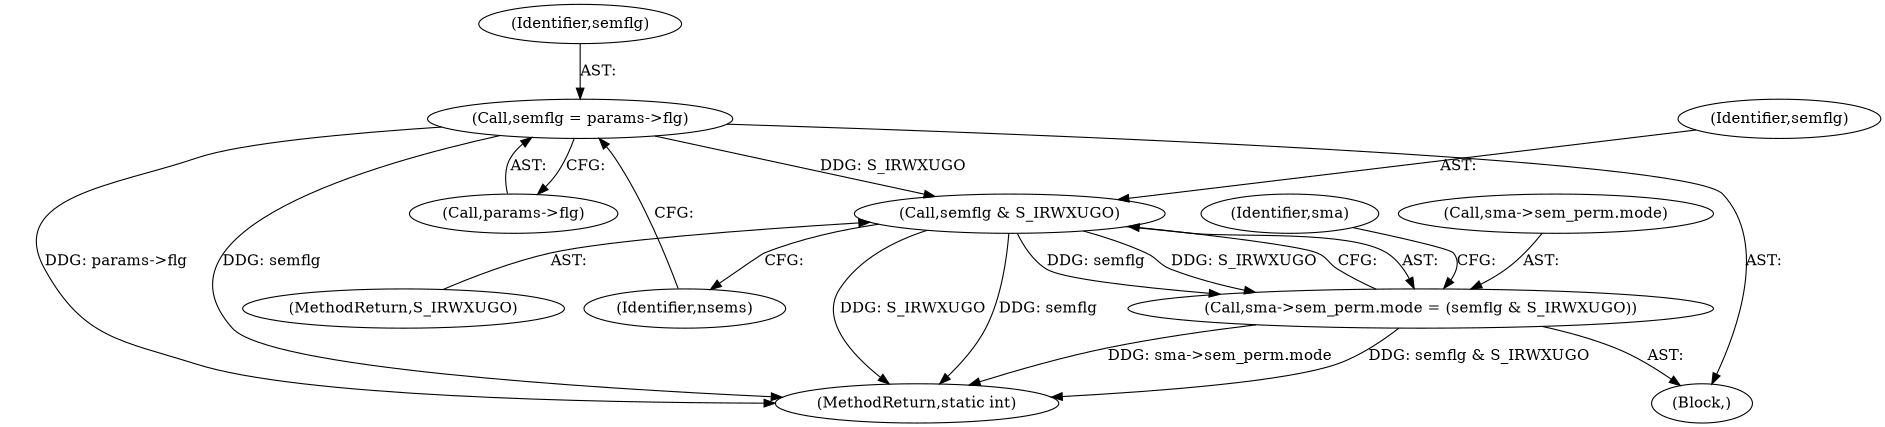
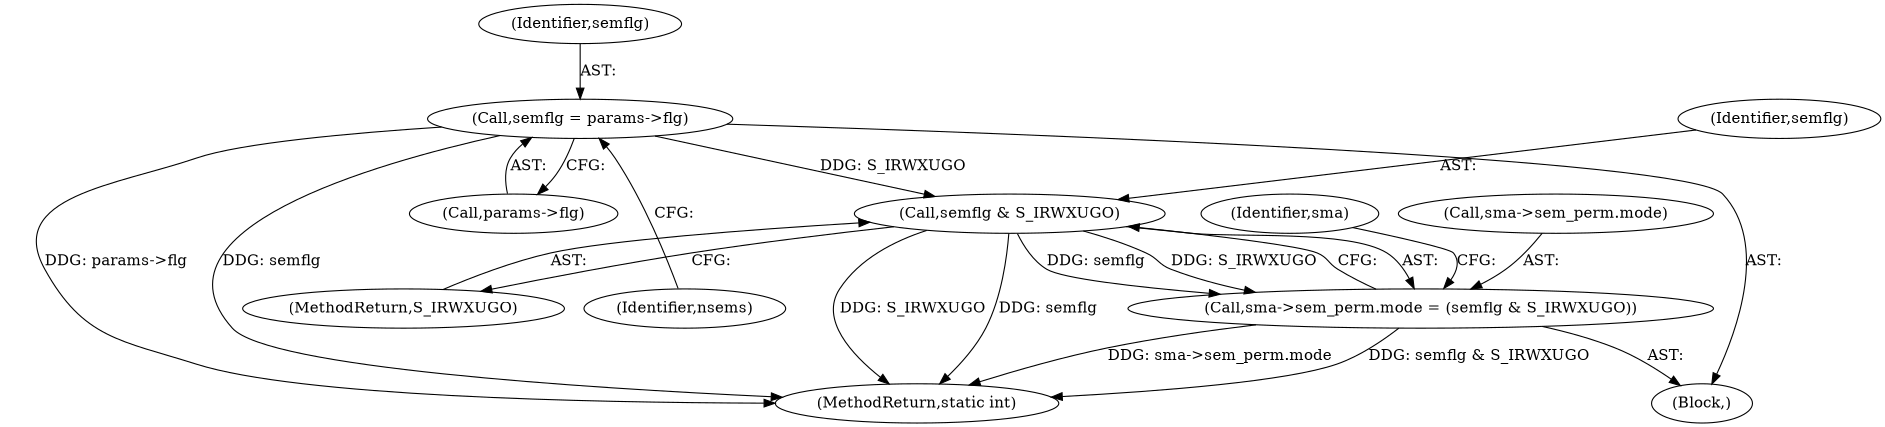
(795, 243) -> (692, 253)
